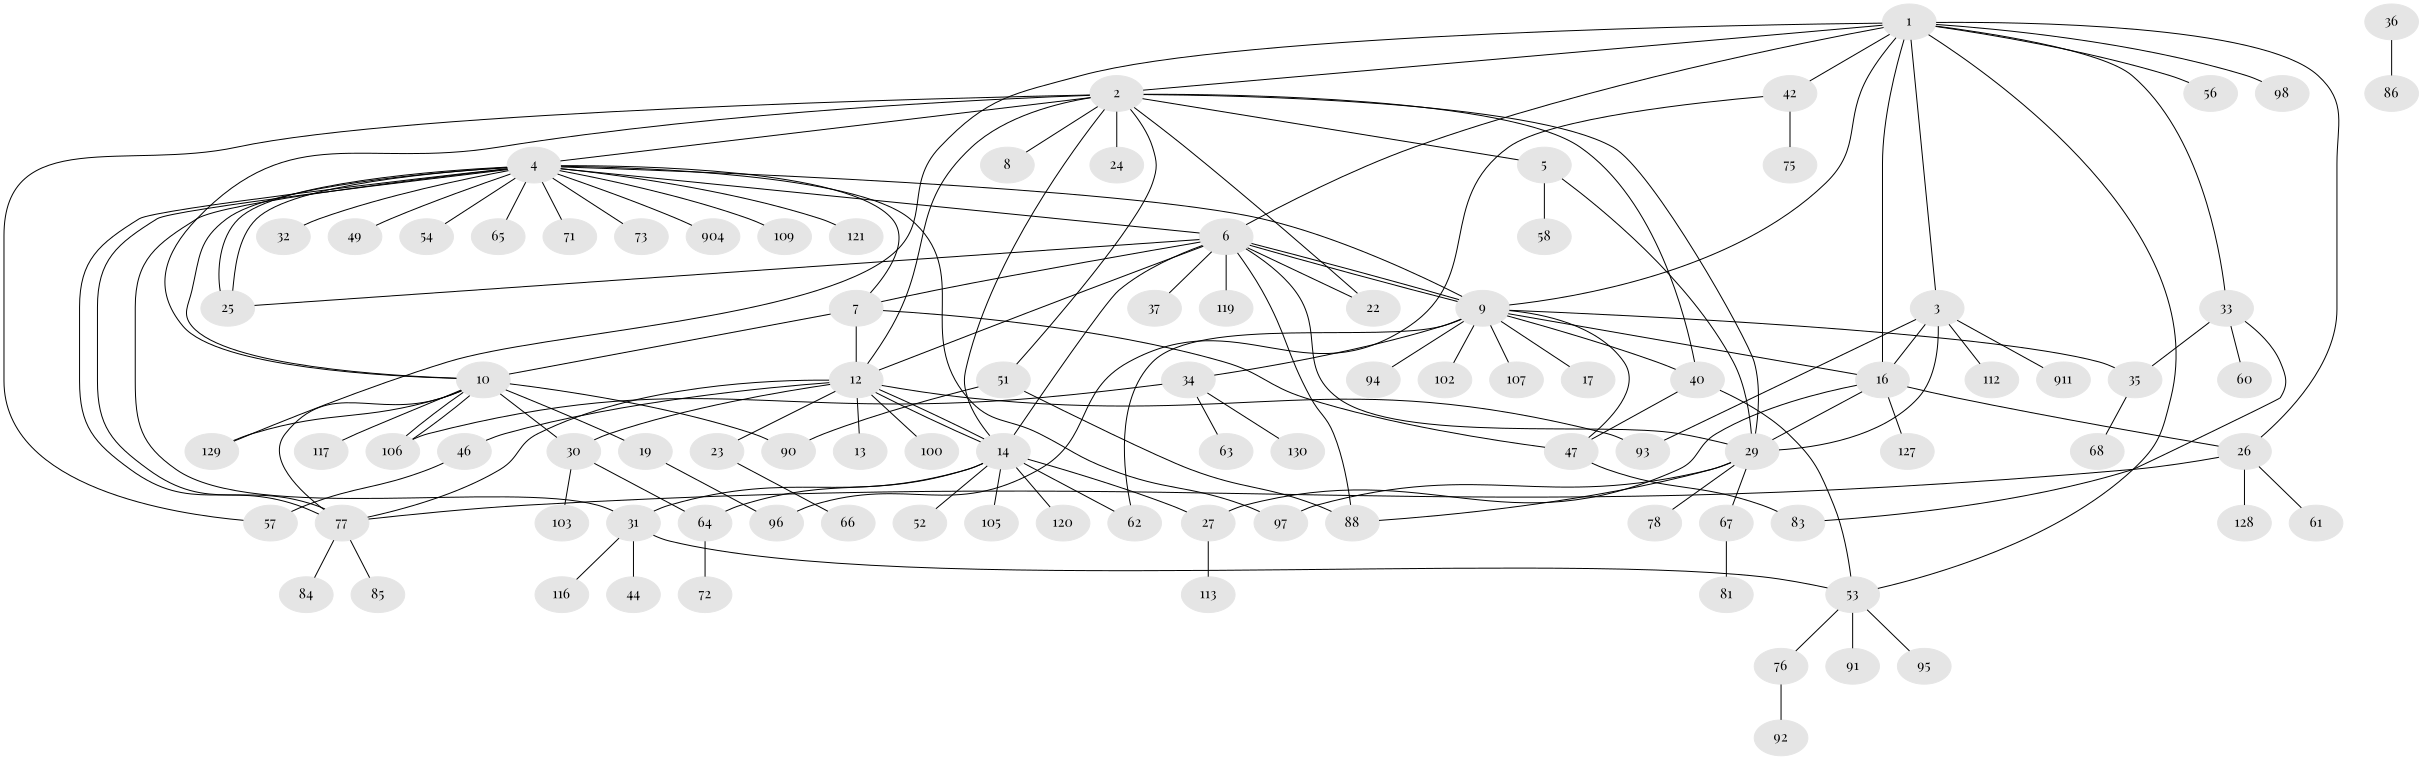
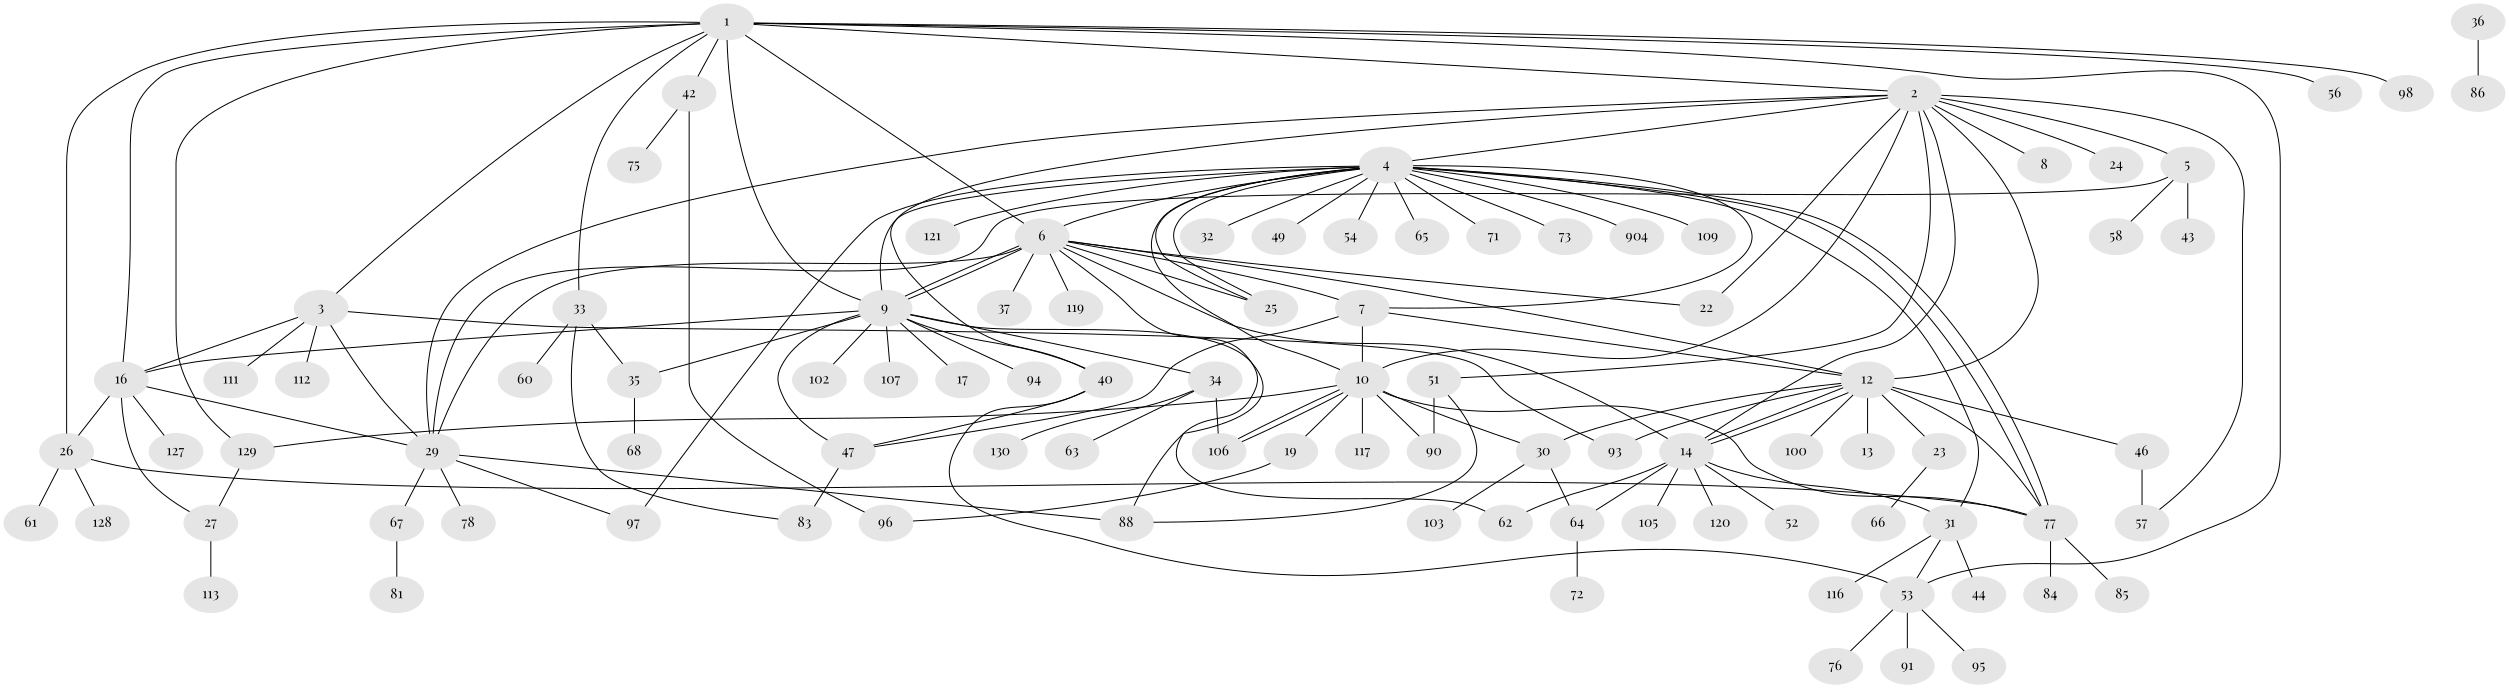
none -> (2188, 237)
(2063, 380) -> (231, 380)
(1108, 483) -> (229, 487)
(1781, 738) -> none
